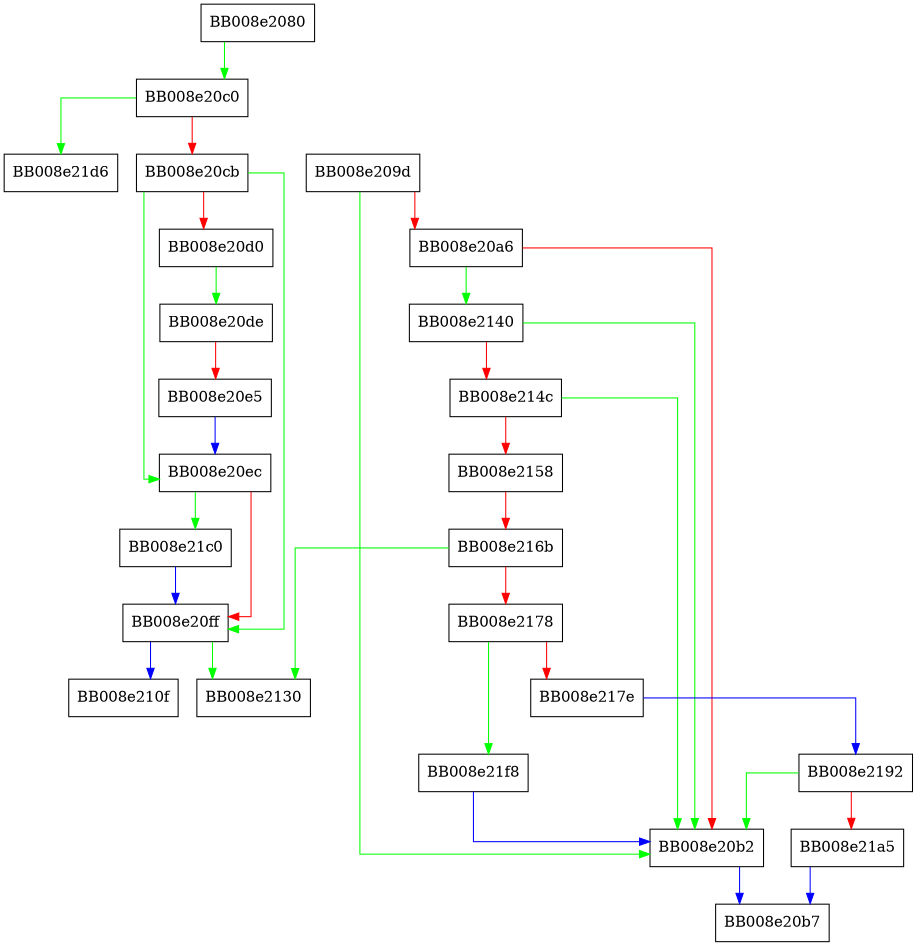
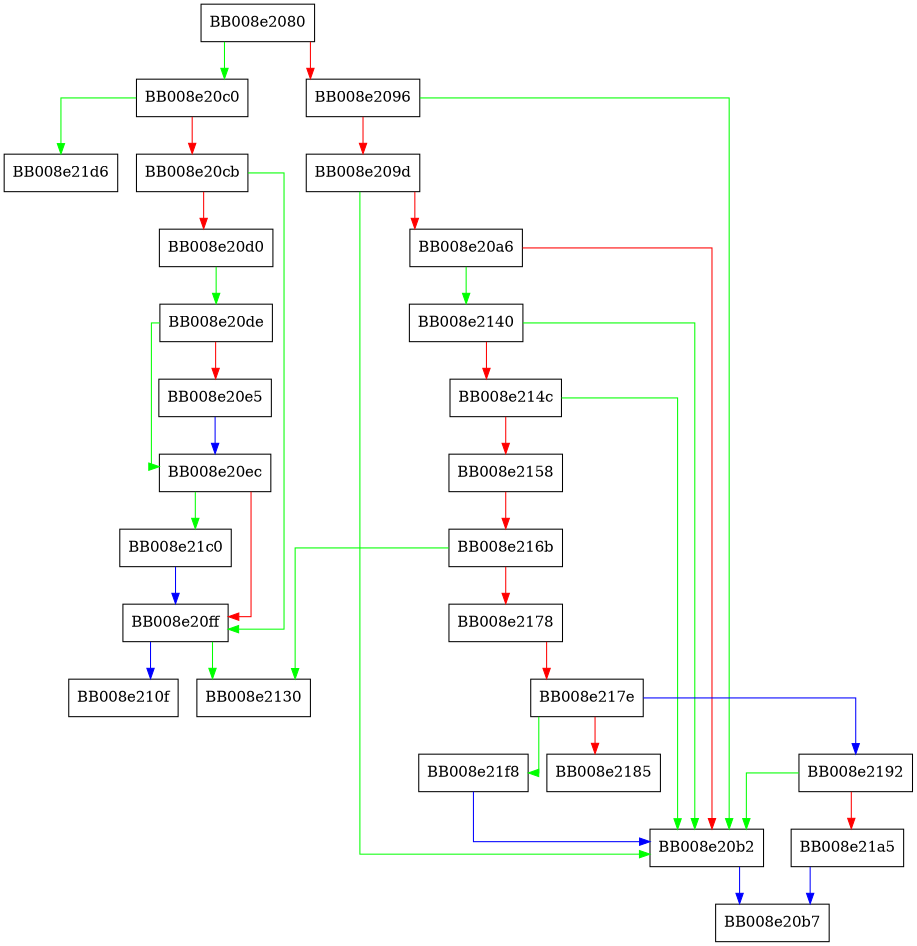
none -> (363, 98)
(144, 338) -> (151, 391)
(489, 693) -> (539, 745)
none -> (604, 773)
